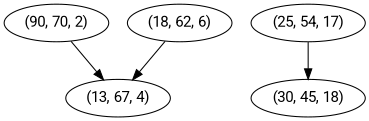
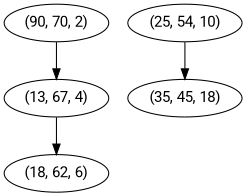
(308, 23) -> (185, 23)
(152, 57) -> (56, 131)
(308, 98) -> (185, 98)
